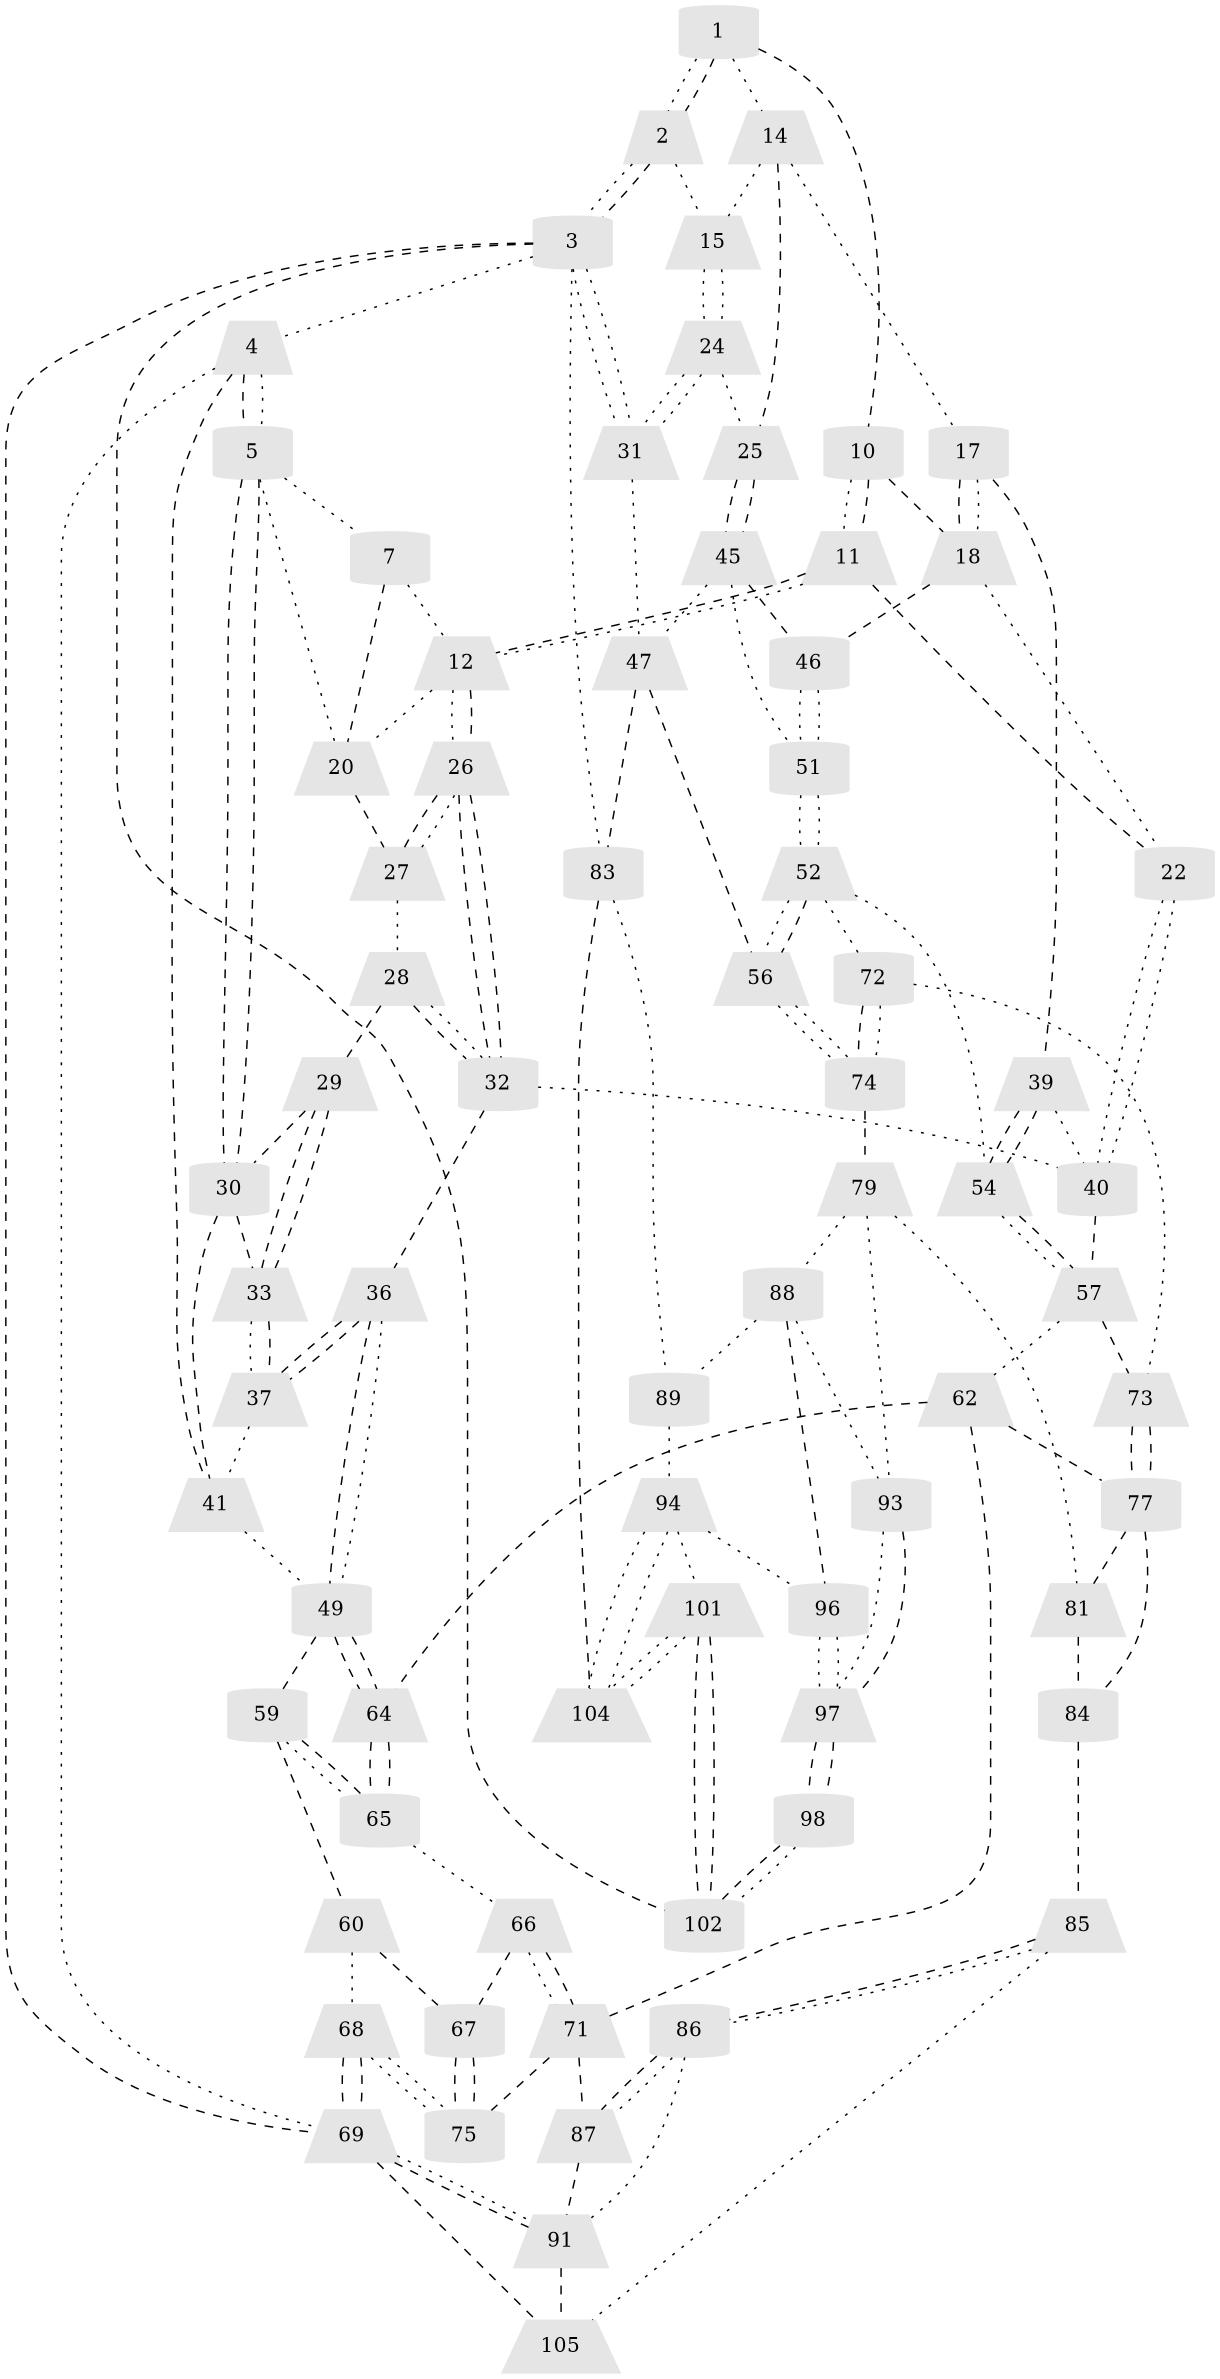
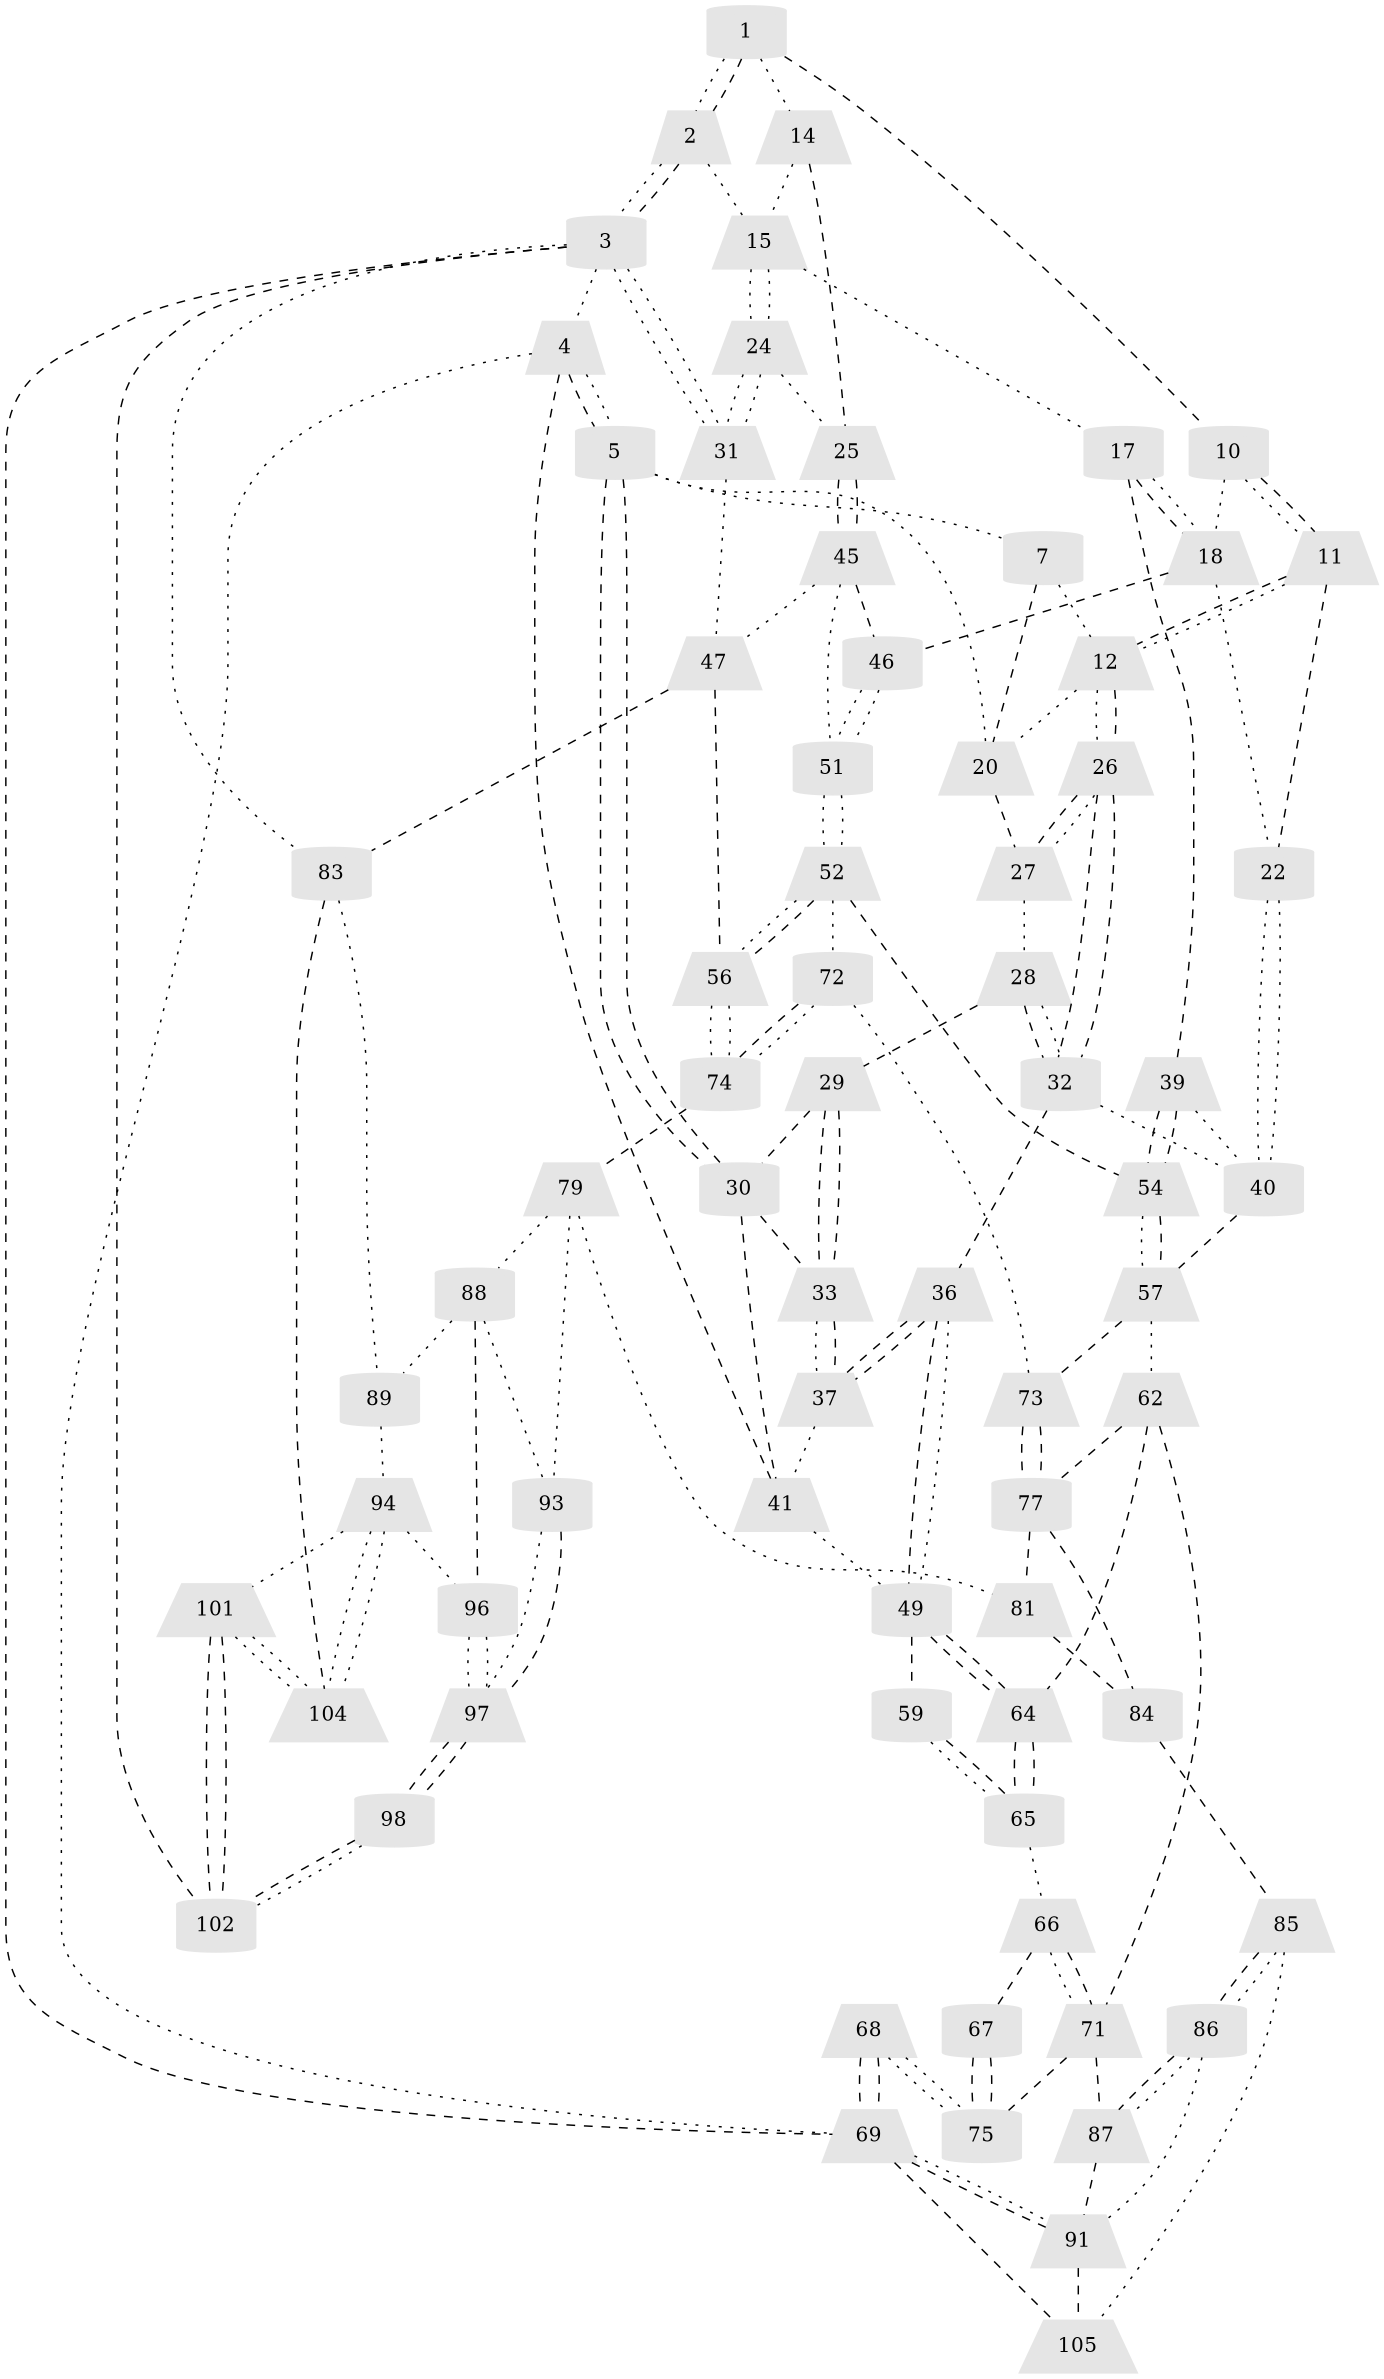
(868, 289) -> (944, 349)
(916, 505) -> (1220, 506)
(956, 1010) -> (966, 1059)
(352, 1926) -> none
